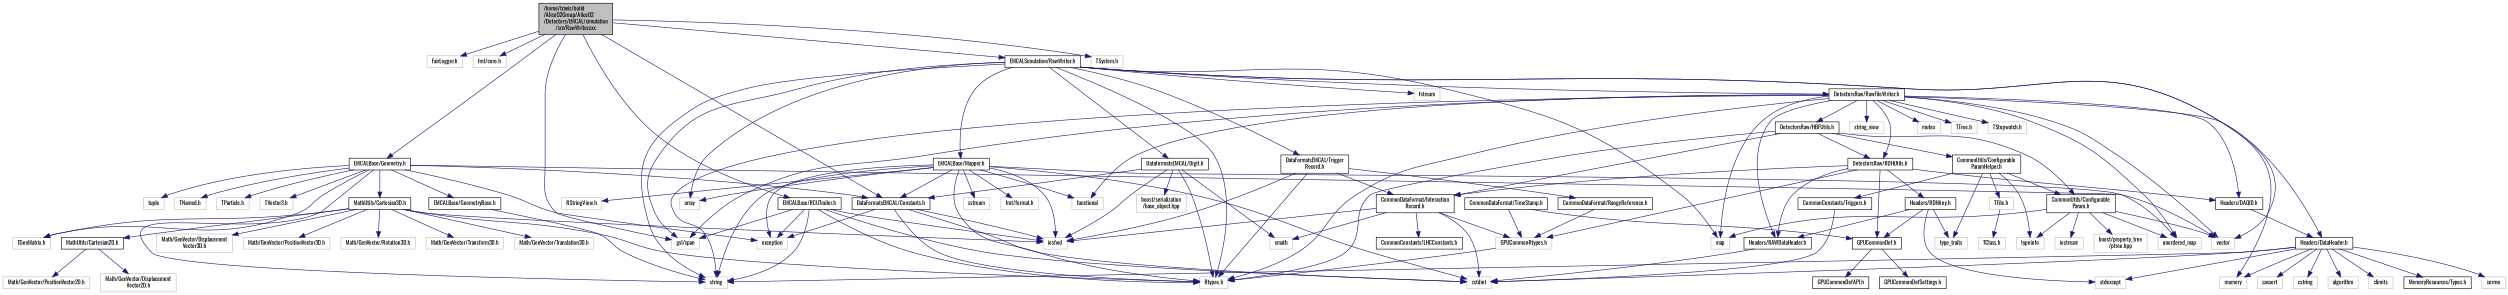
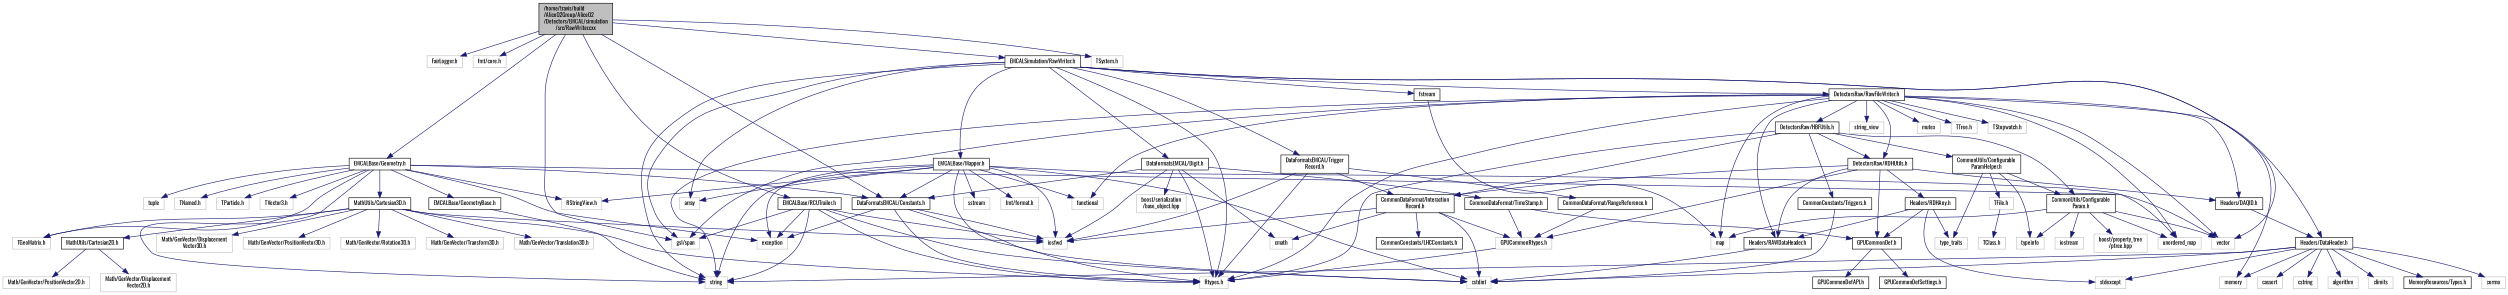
(1451, 90) -> (1561, 190)
(1427, 95) -> (1427, 95)
(1931, 179) -> (1820, 163)
none -> (1382, 184)
none -> (485, 185)
